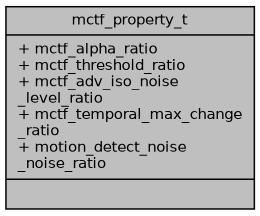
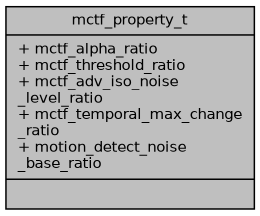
(62, 164) -> (60, 164)
